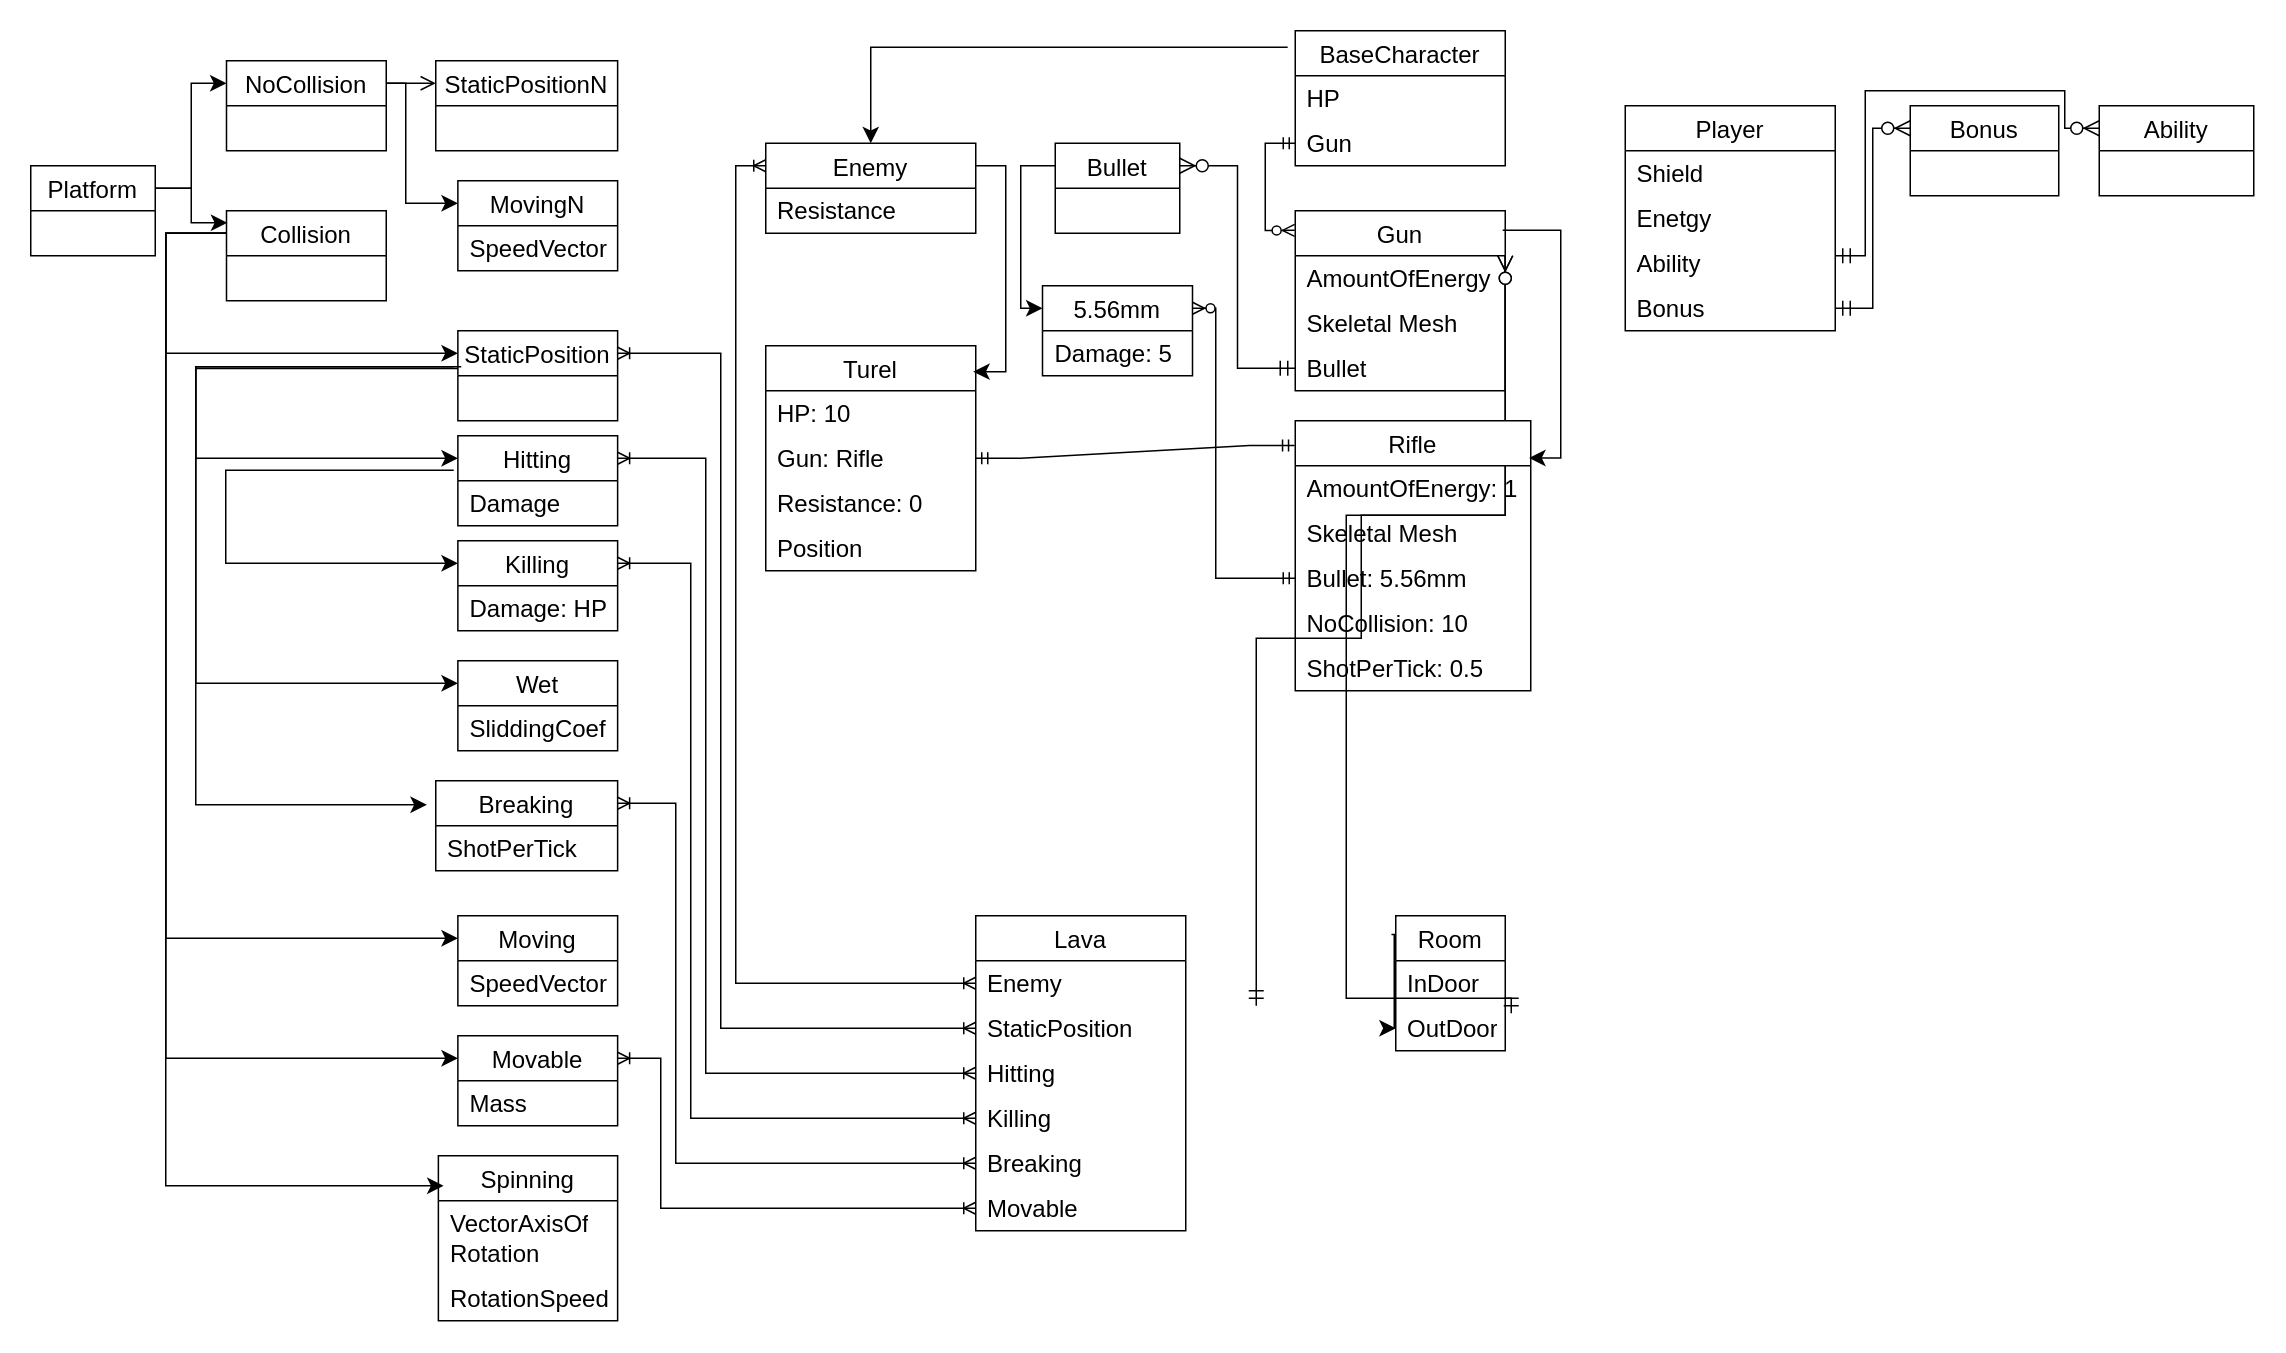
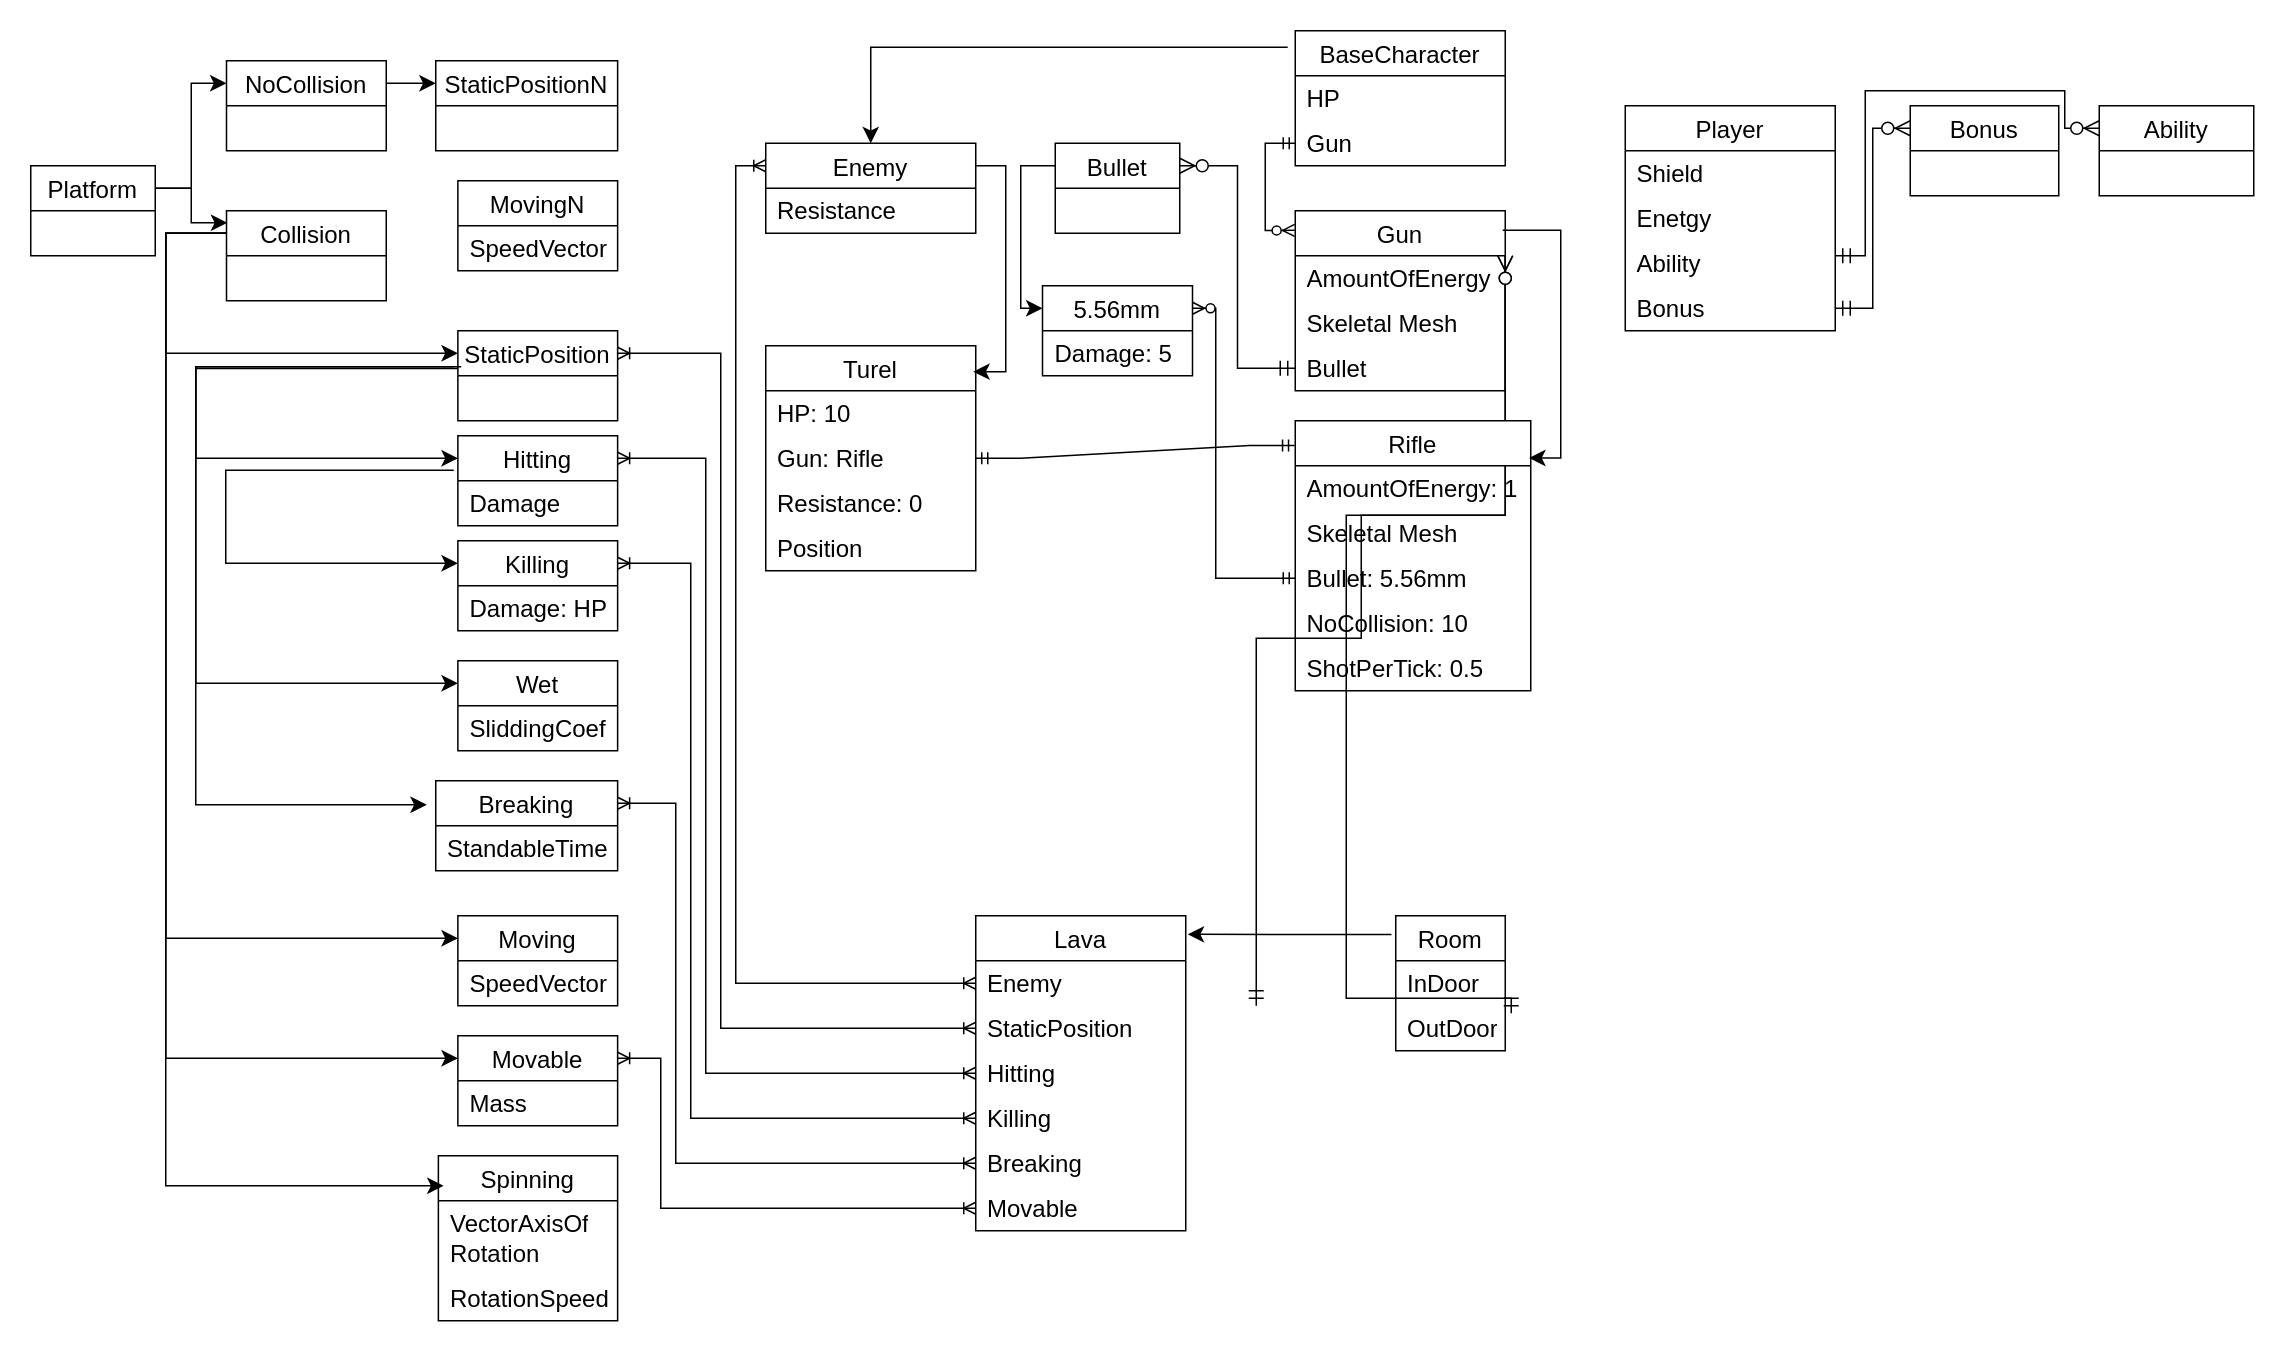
(425, 83) -> (422, 83)
(406, 164) -> none
(519, 848) -> (529, 848)
(1394, 946) -> (1296, 935)
